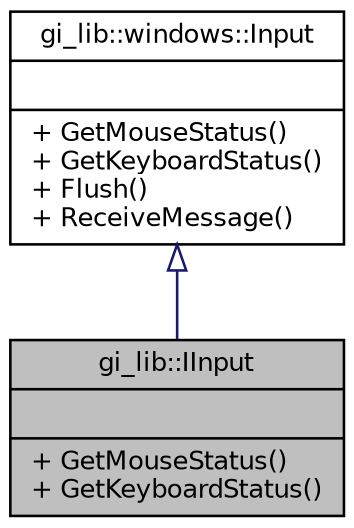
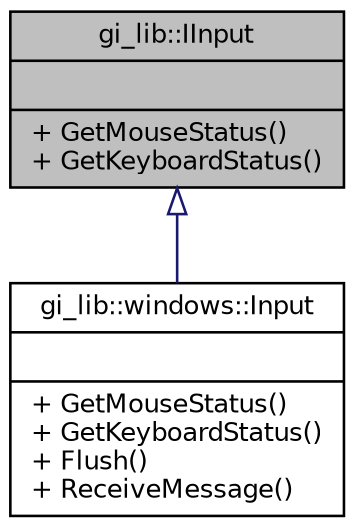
(177, 305) -> (177, 249)
